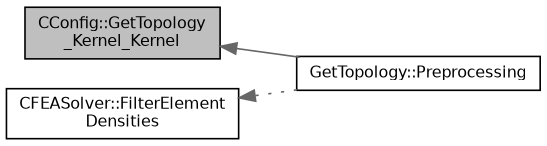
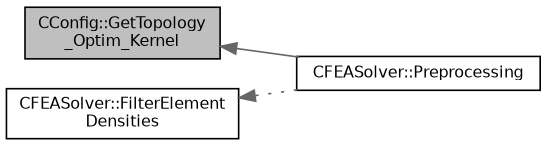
(123, 33) -> (123, 33)
(418, 73) -> (418, 73)
